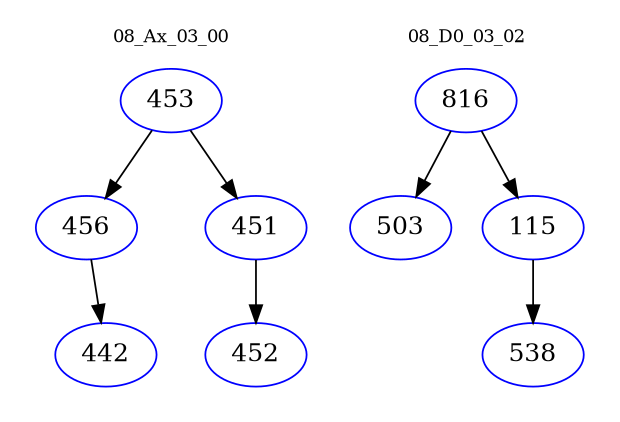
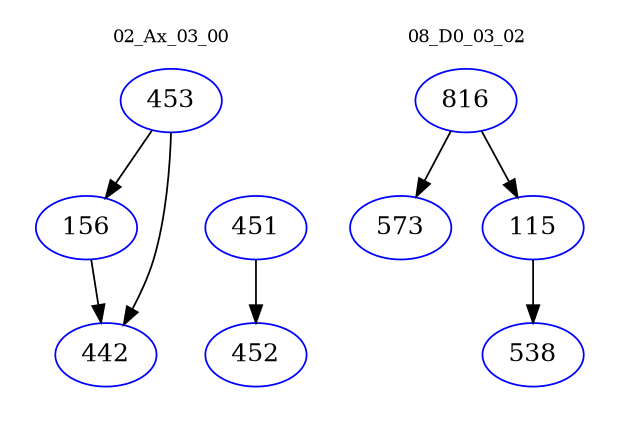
(171, 38) -> (171, 38)
(209, 157) -> (162, 223)
(86, 228) -> (86, 228)
(401, 228) -> (401, 228)
